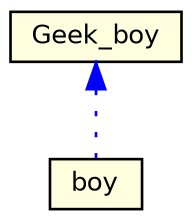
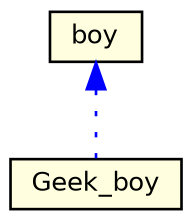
(96, 124) -> (96, 124)
